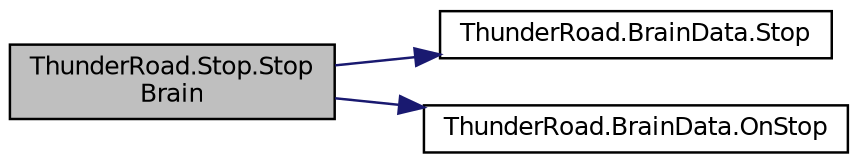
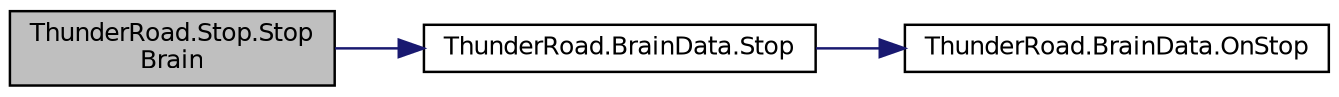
(367, 102) -> (848, 48)
